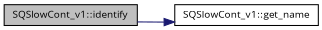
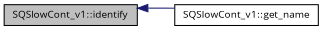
(151, 22) -> (161, 8)
